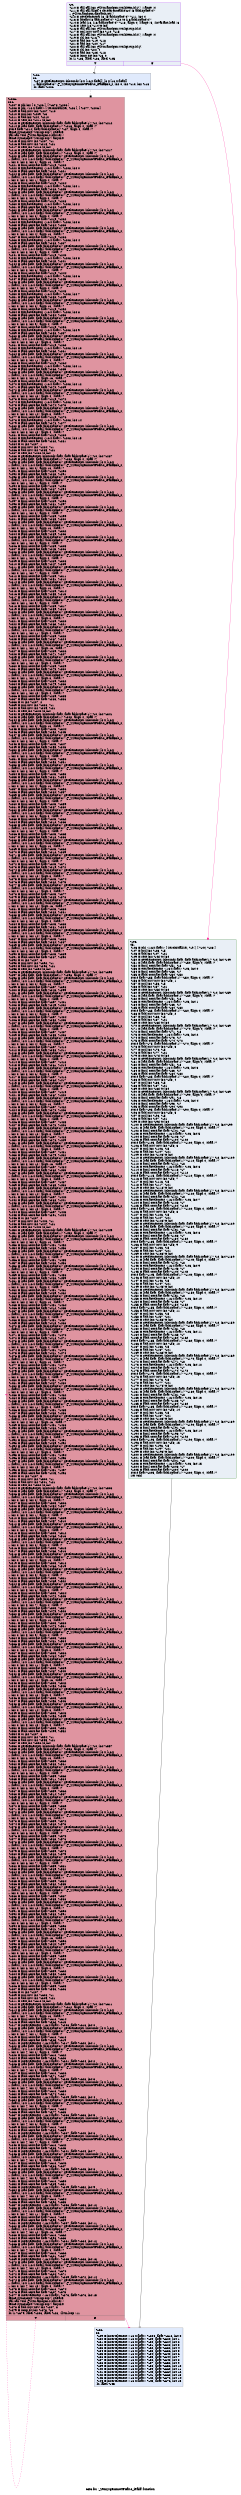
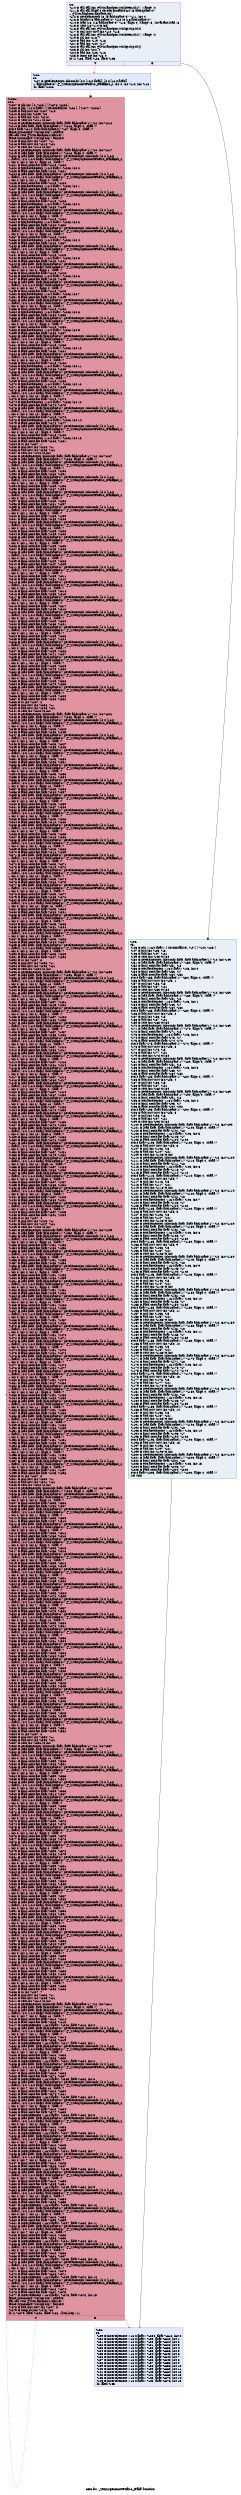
(95, 69) -> (95, 69)
(235, 493) -> (235, 493)
